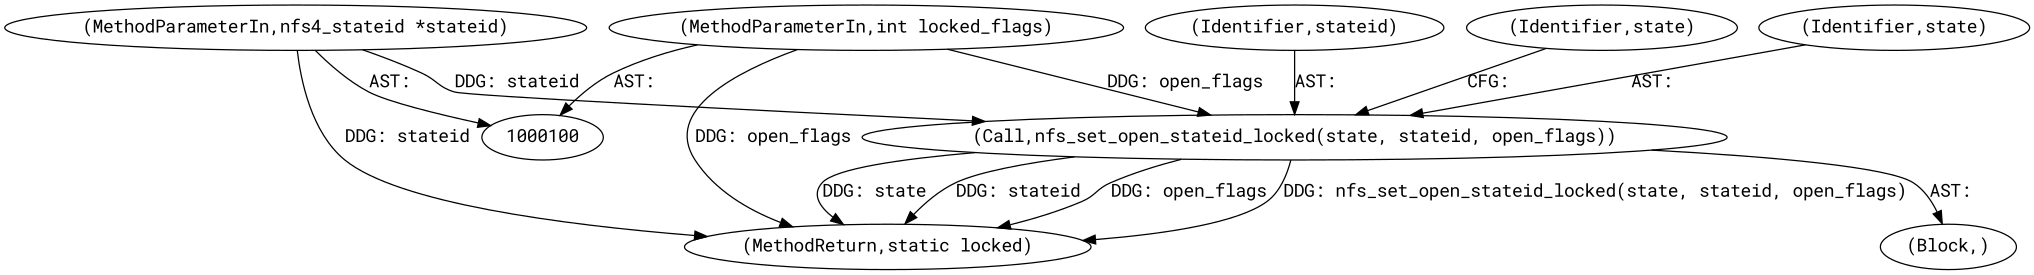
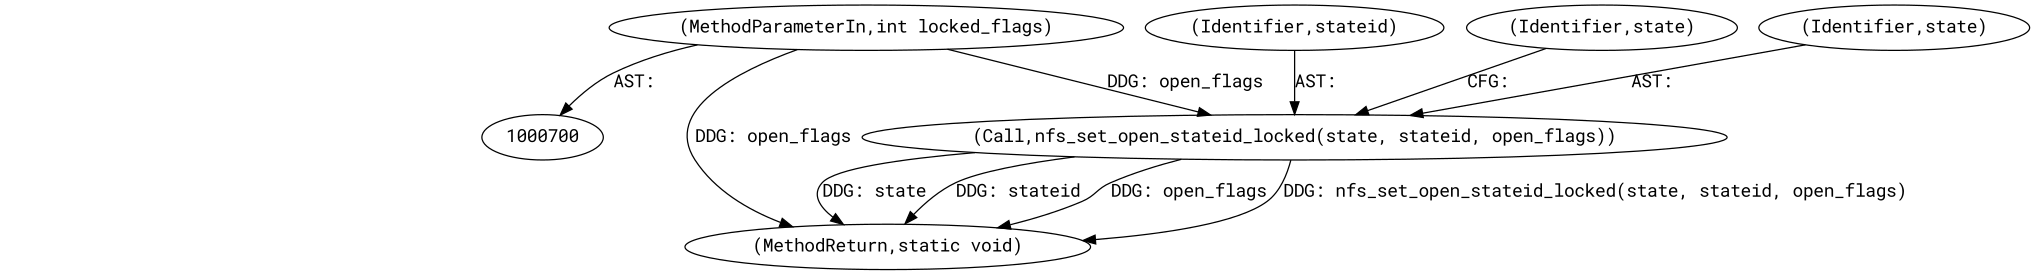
(296, 28) -> none
(543, 137) -> (543, 137)
(888, 247) -> (888, 247)
(1948, 247) -> none
